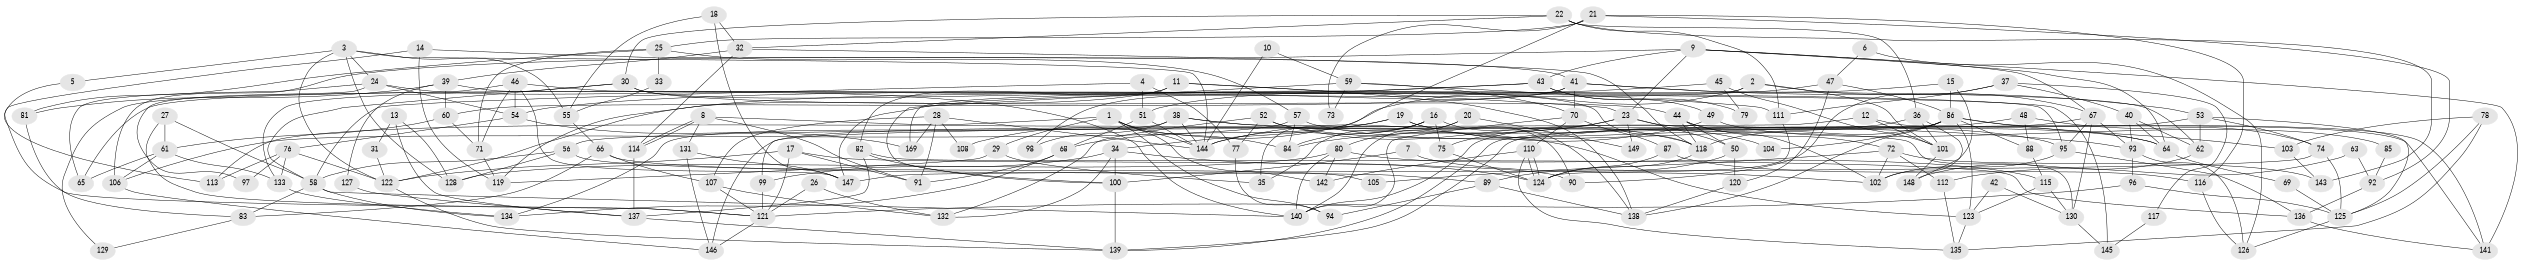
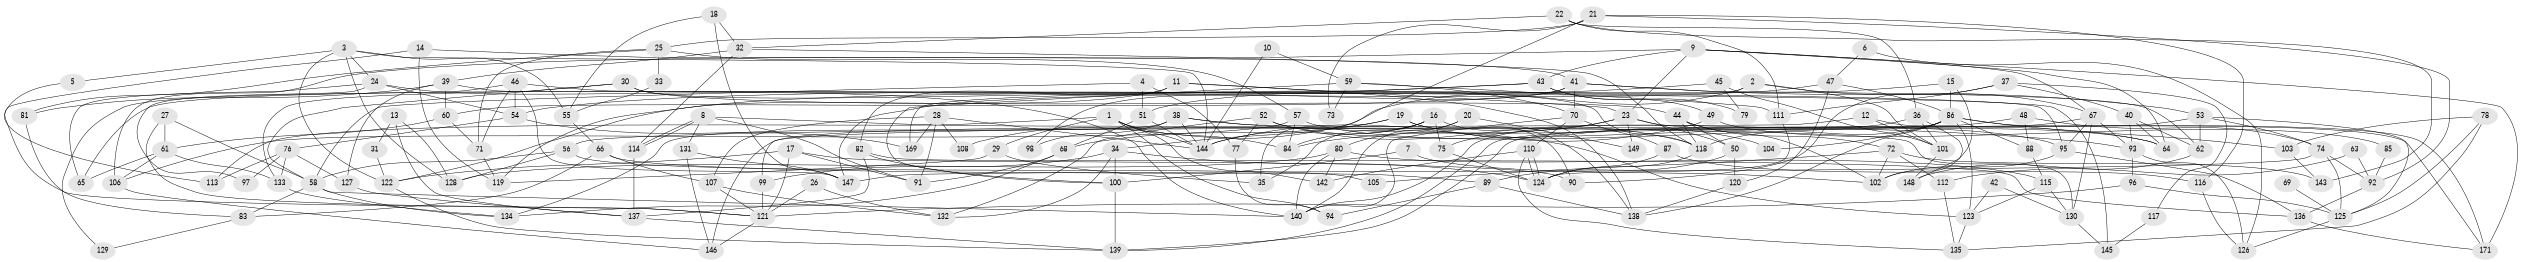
(1074, 18) -> none
(337, 166) -> (317, 167)
none -> (2347, 167)
(2225, 169) -> none
(2485, 251) -> (2485, 251)
